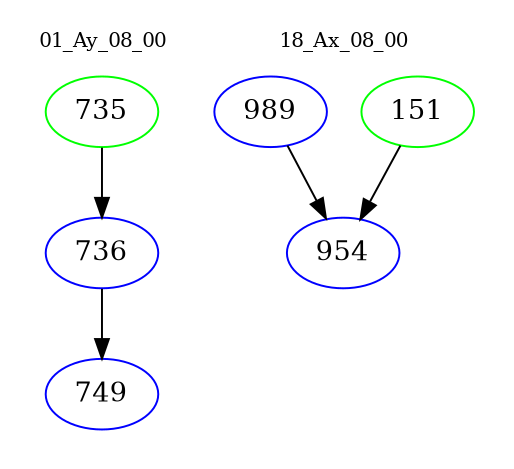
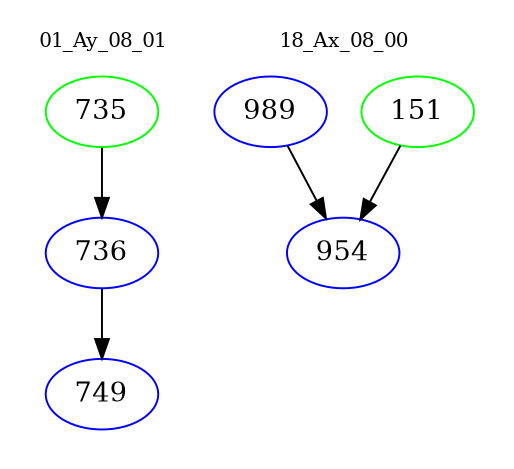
(103, 42) -> (103, 42)
